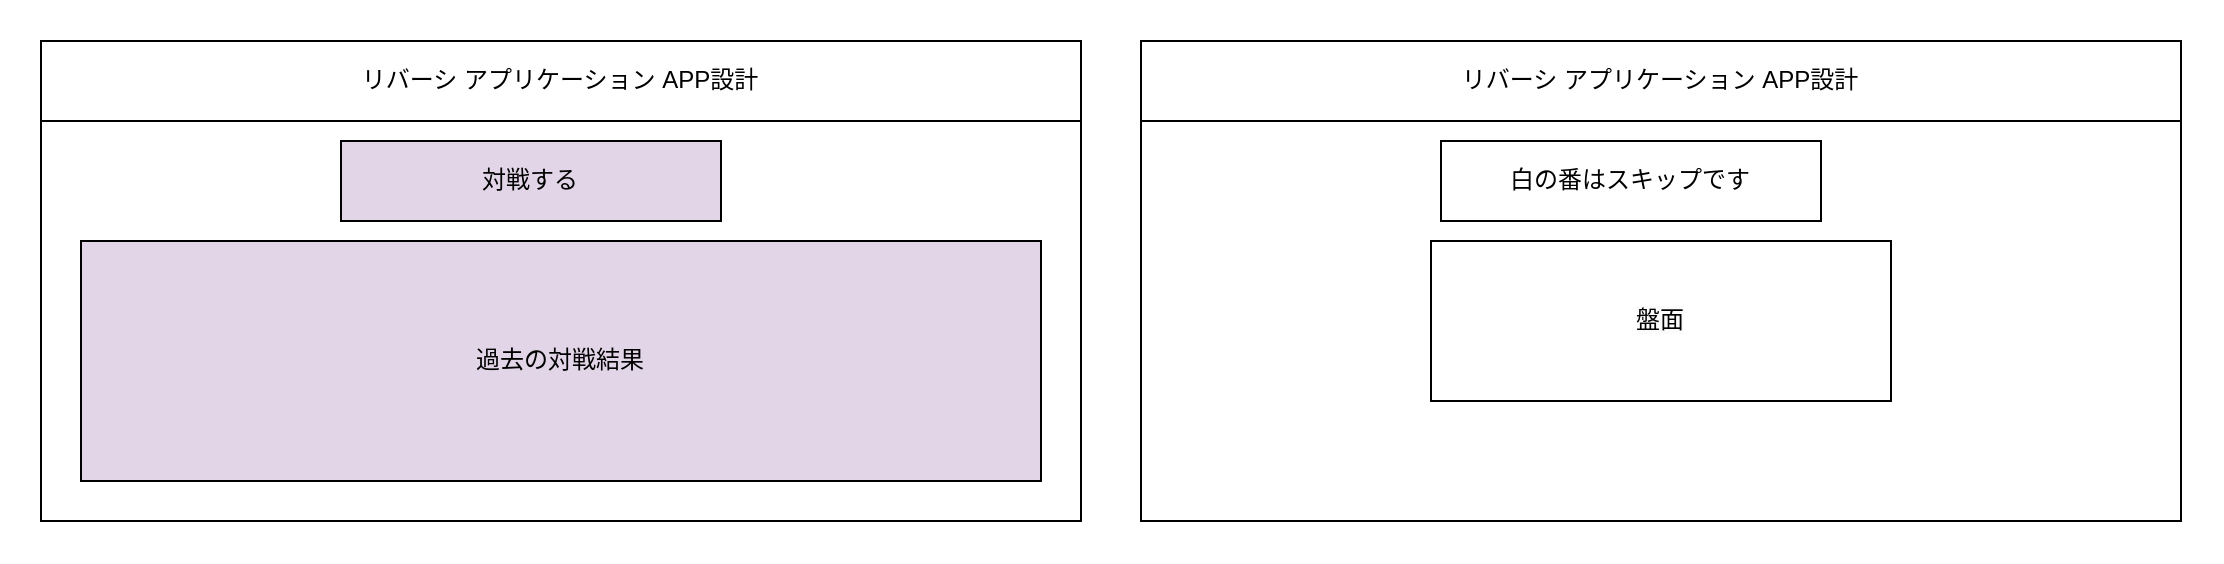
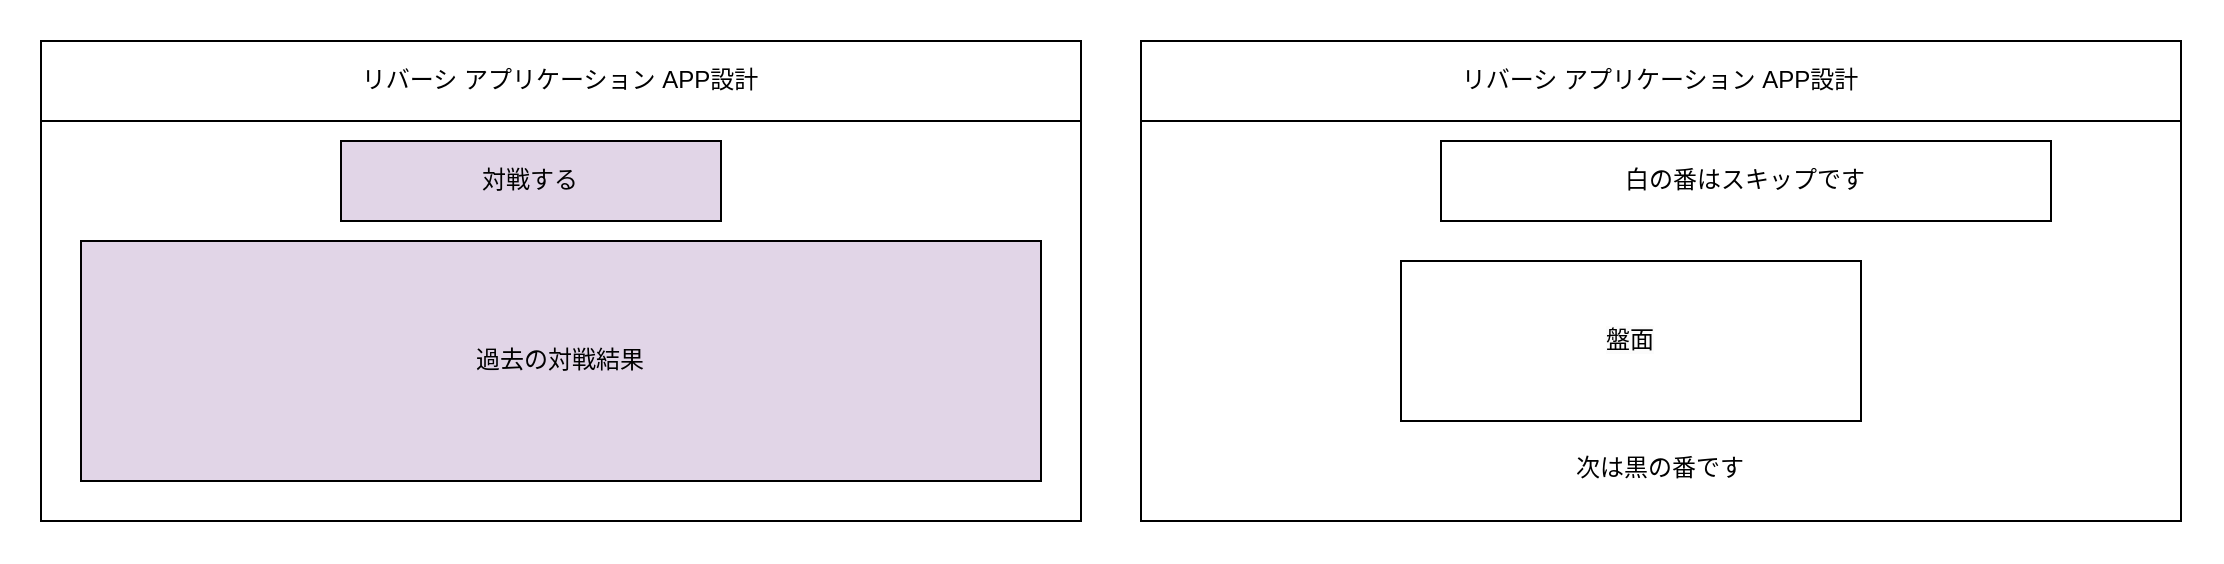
(1631, 181) -> (1746, 181)
(1661, 321) -> (1631, 341)
none -> (1661, 481)
